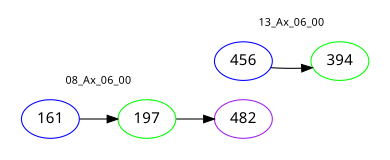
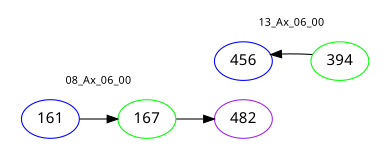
(286, 68) -> (297, 54)
(147, 119) -> (147, 119)
